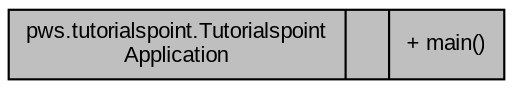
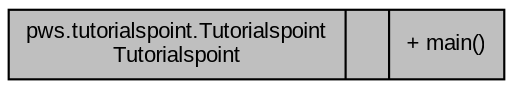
(177, 55) -> (177, 55)
